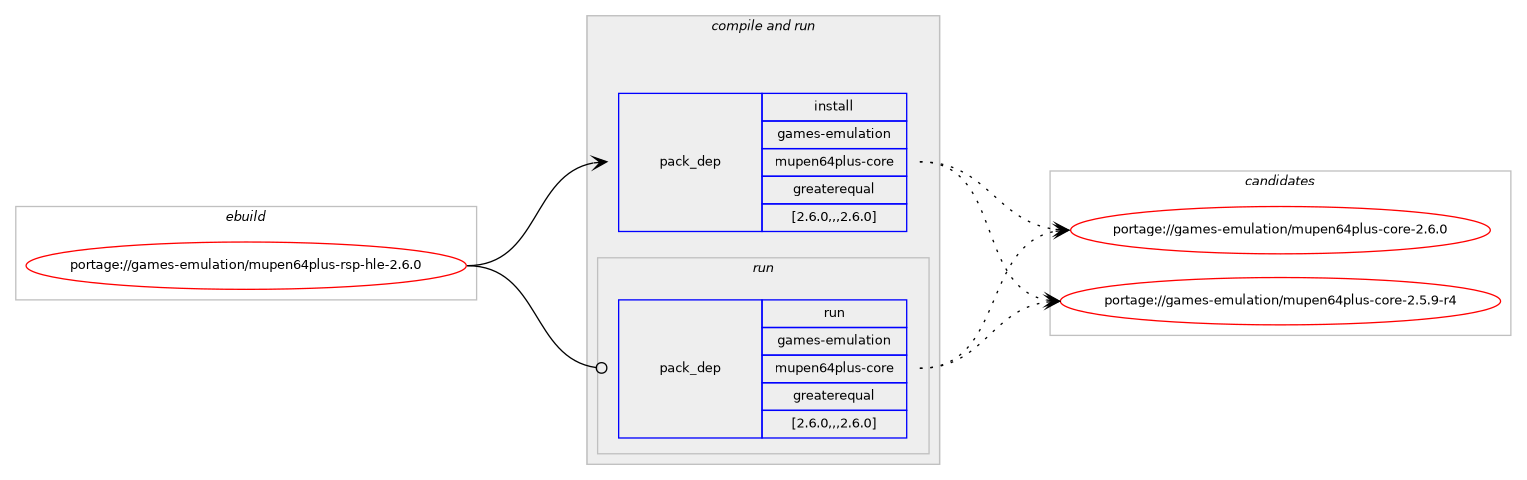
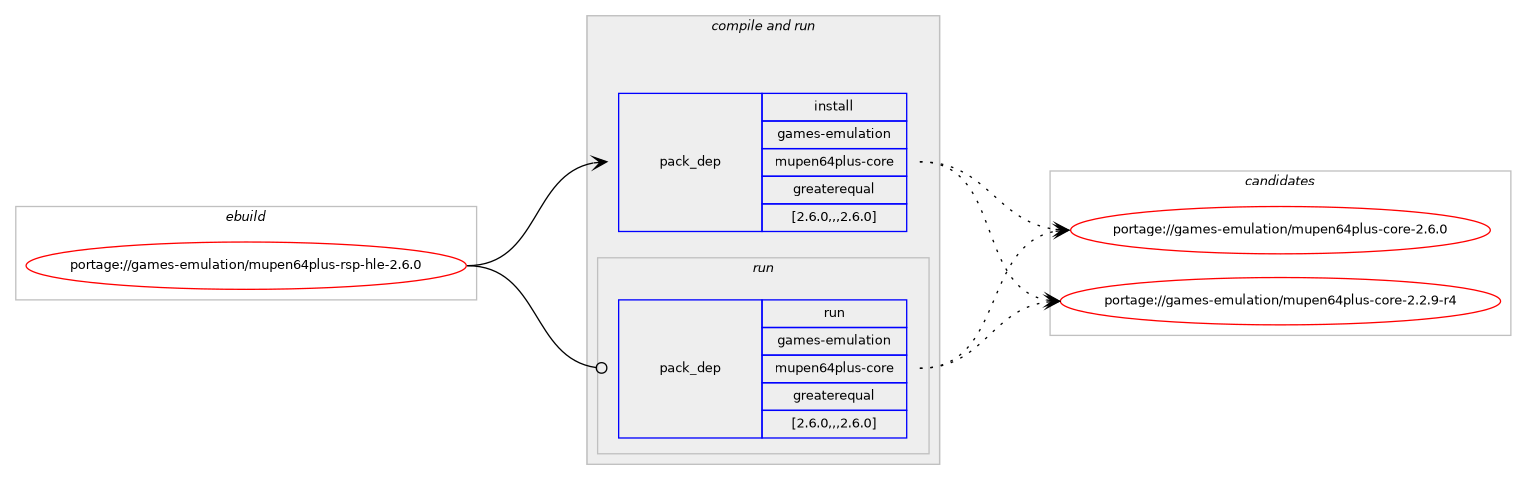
(1280, 301) -> (1280, 301)
